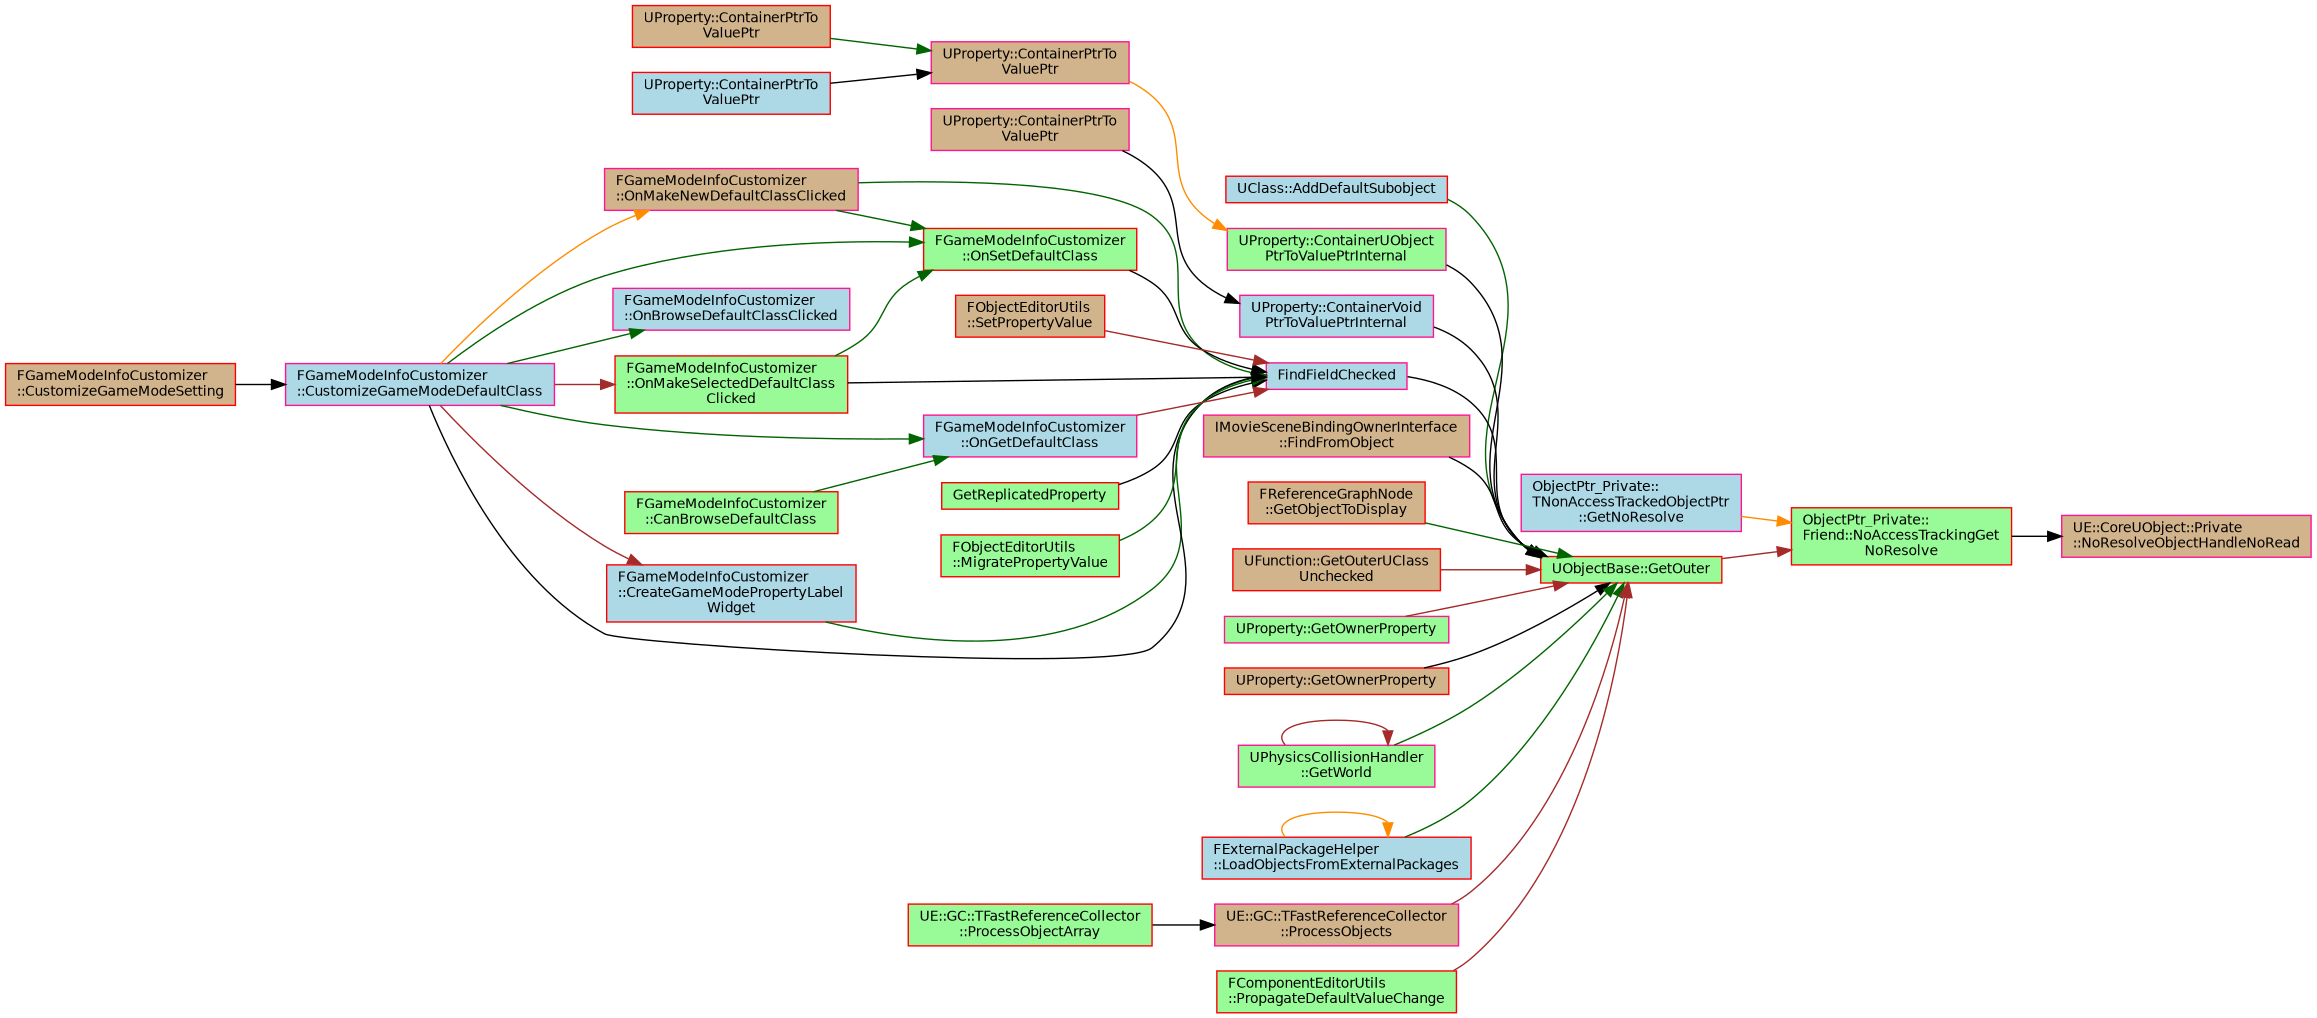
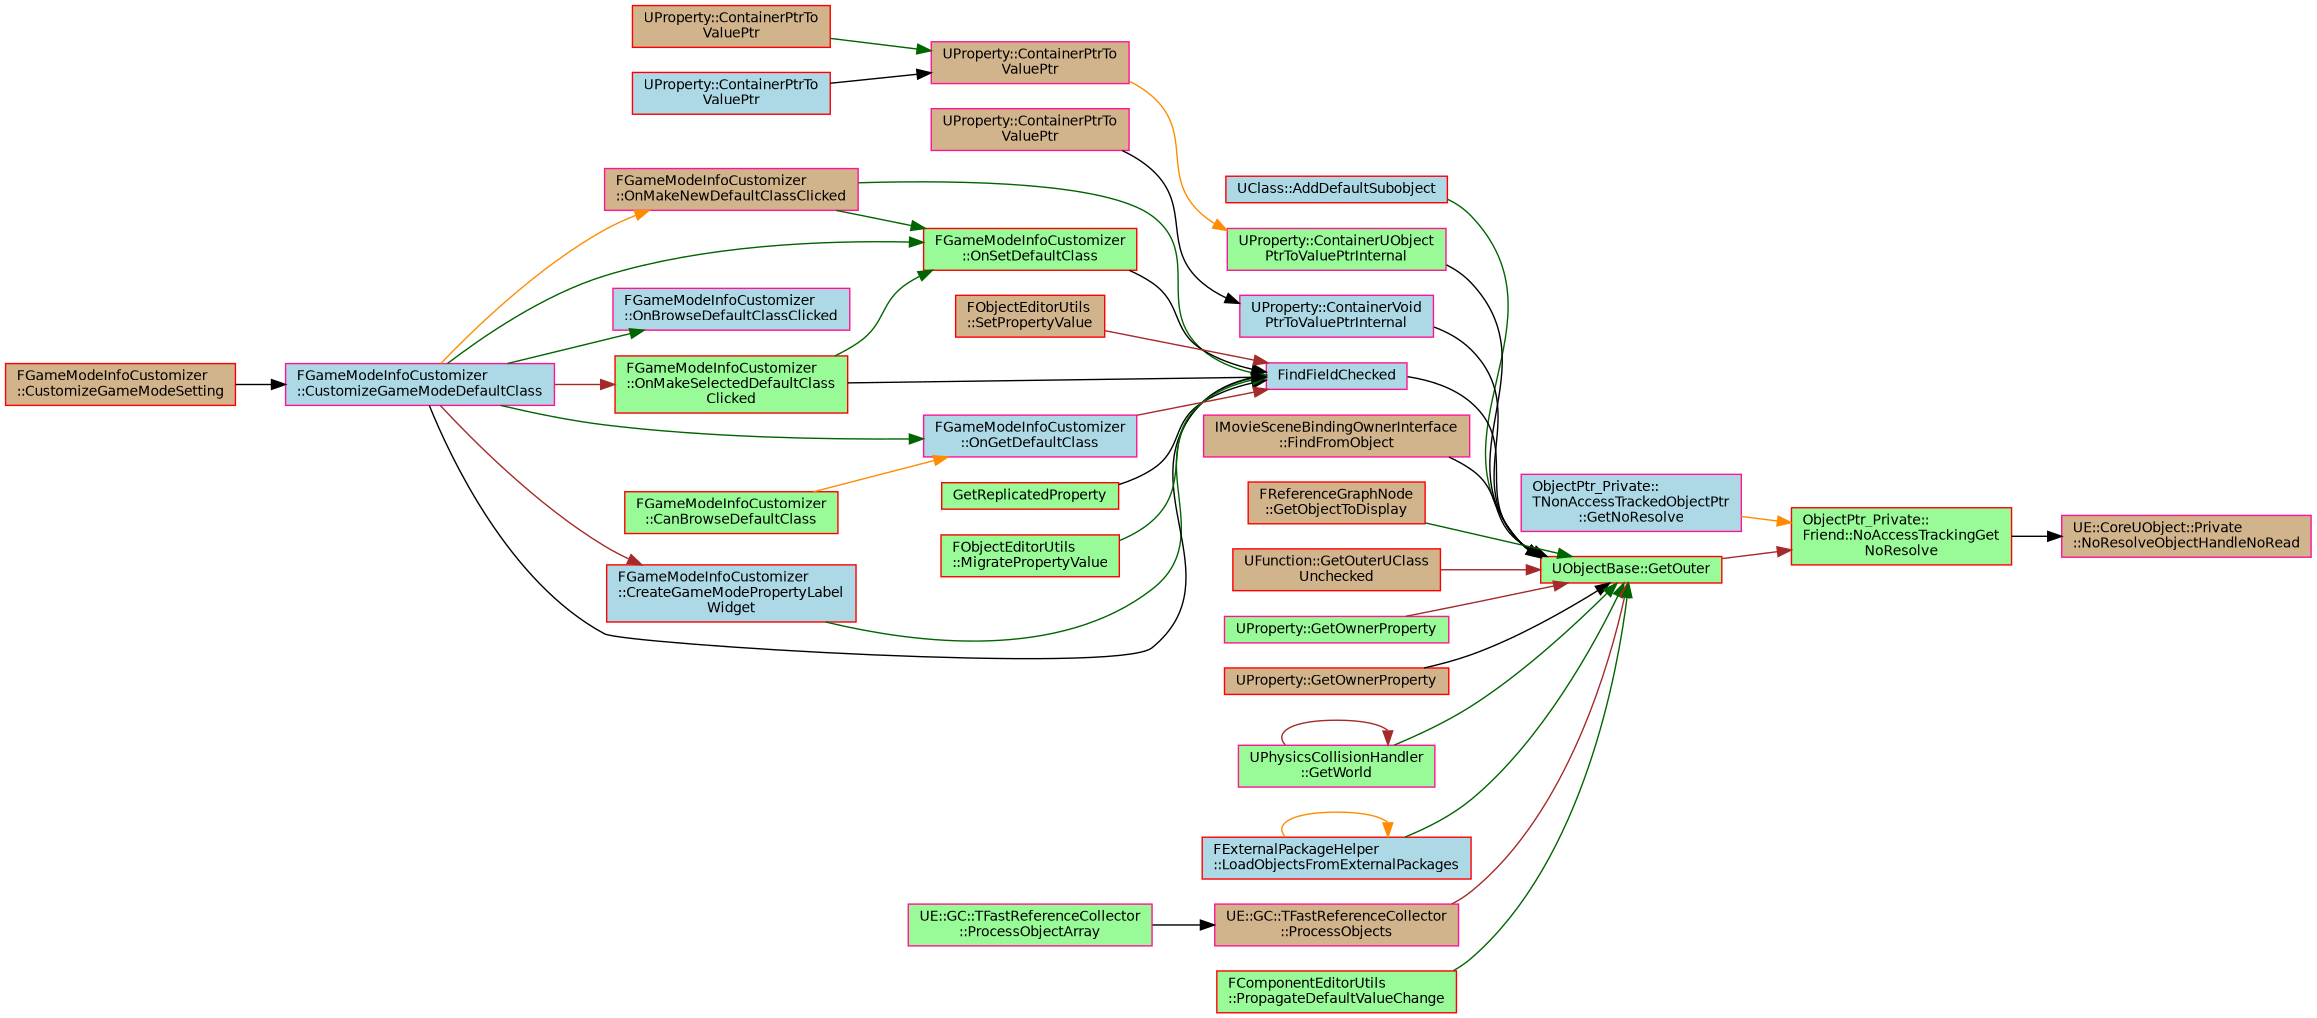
(874, 476) -> (874, 476)
(1575, 802) -> (1575, 802)
(1030, 925) -> (1030, 925)
